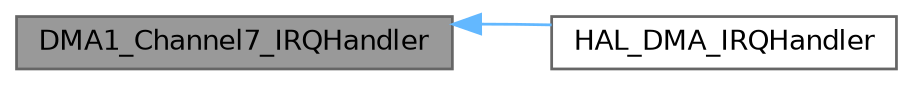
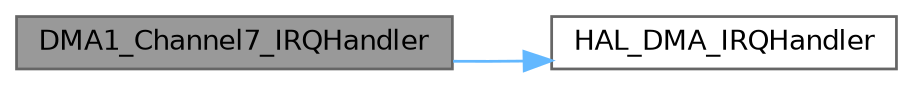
(516, 24) -> (488, 61)
